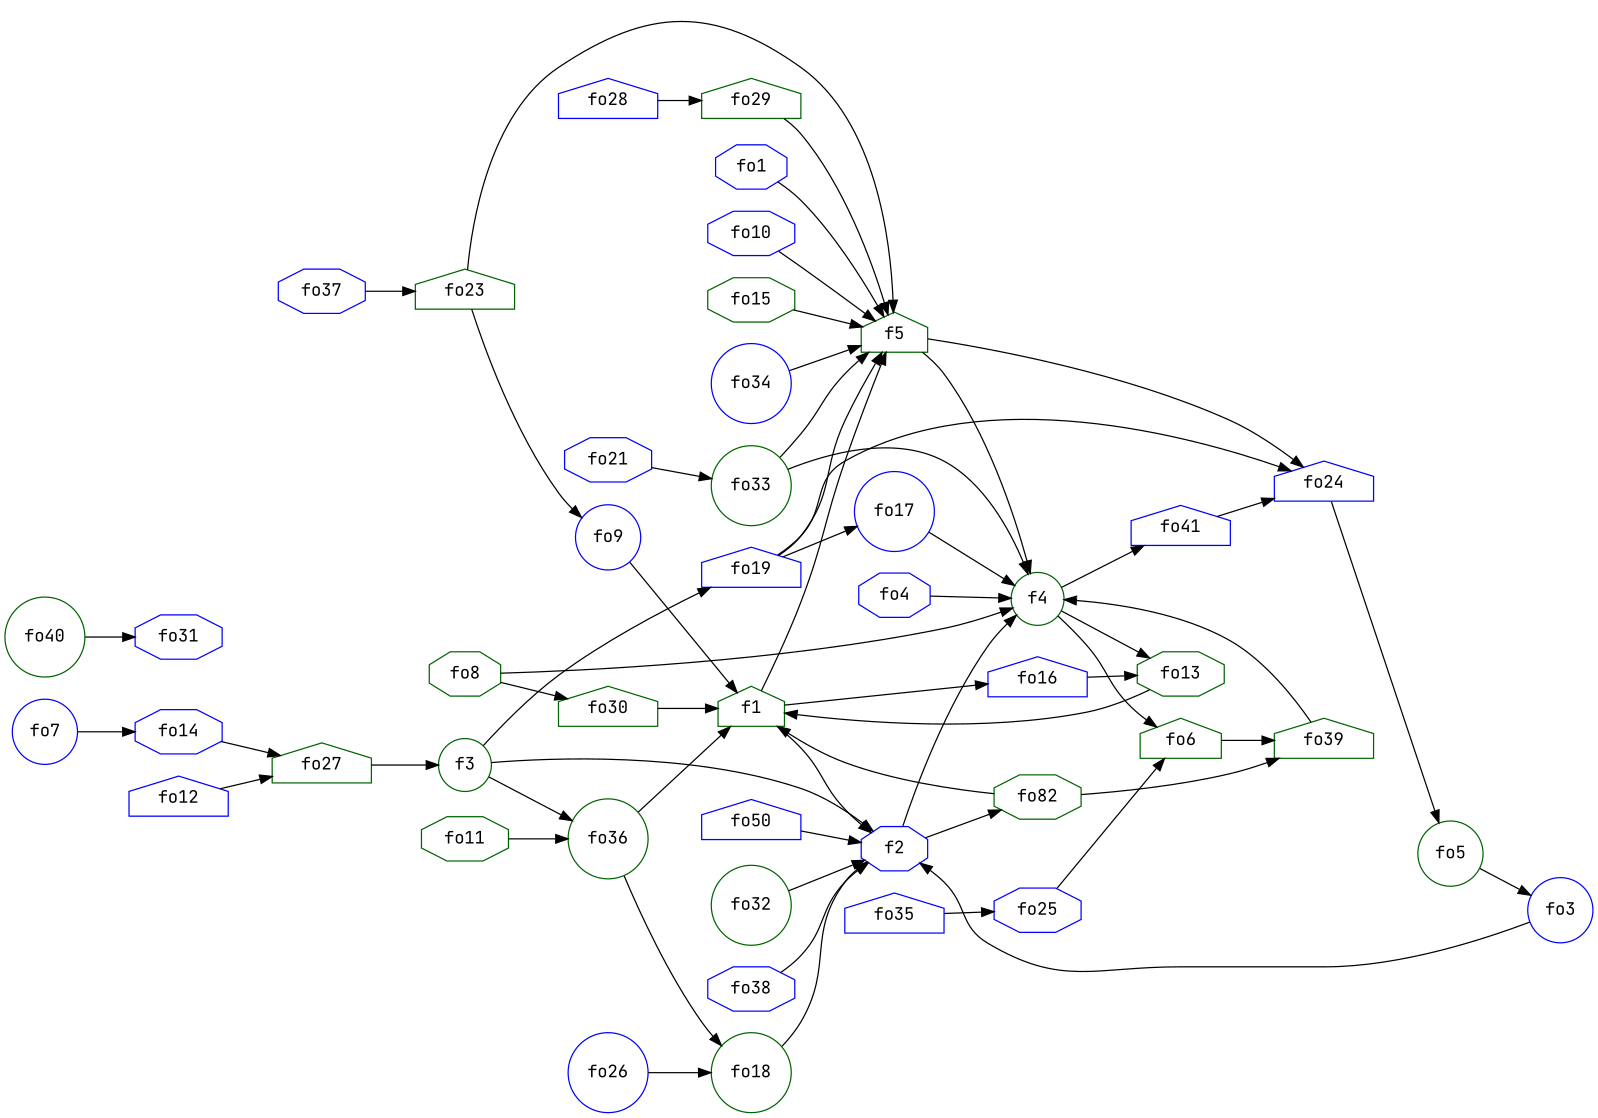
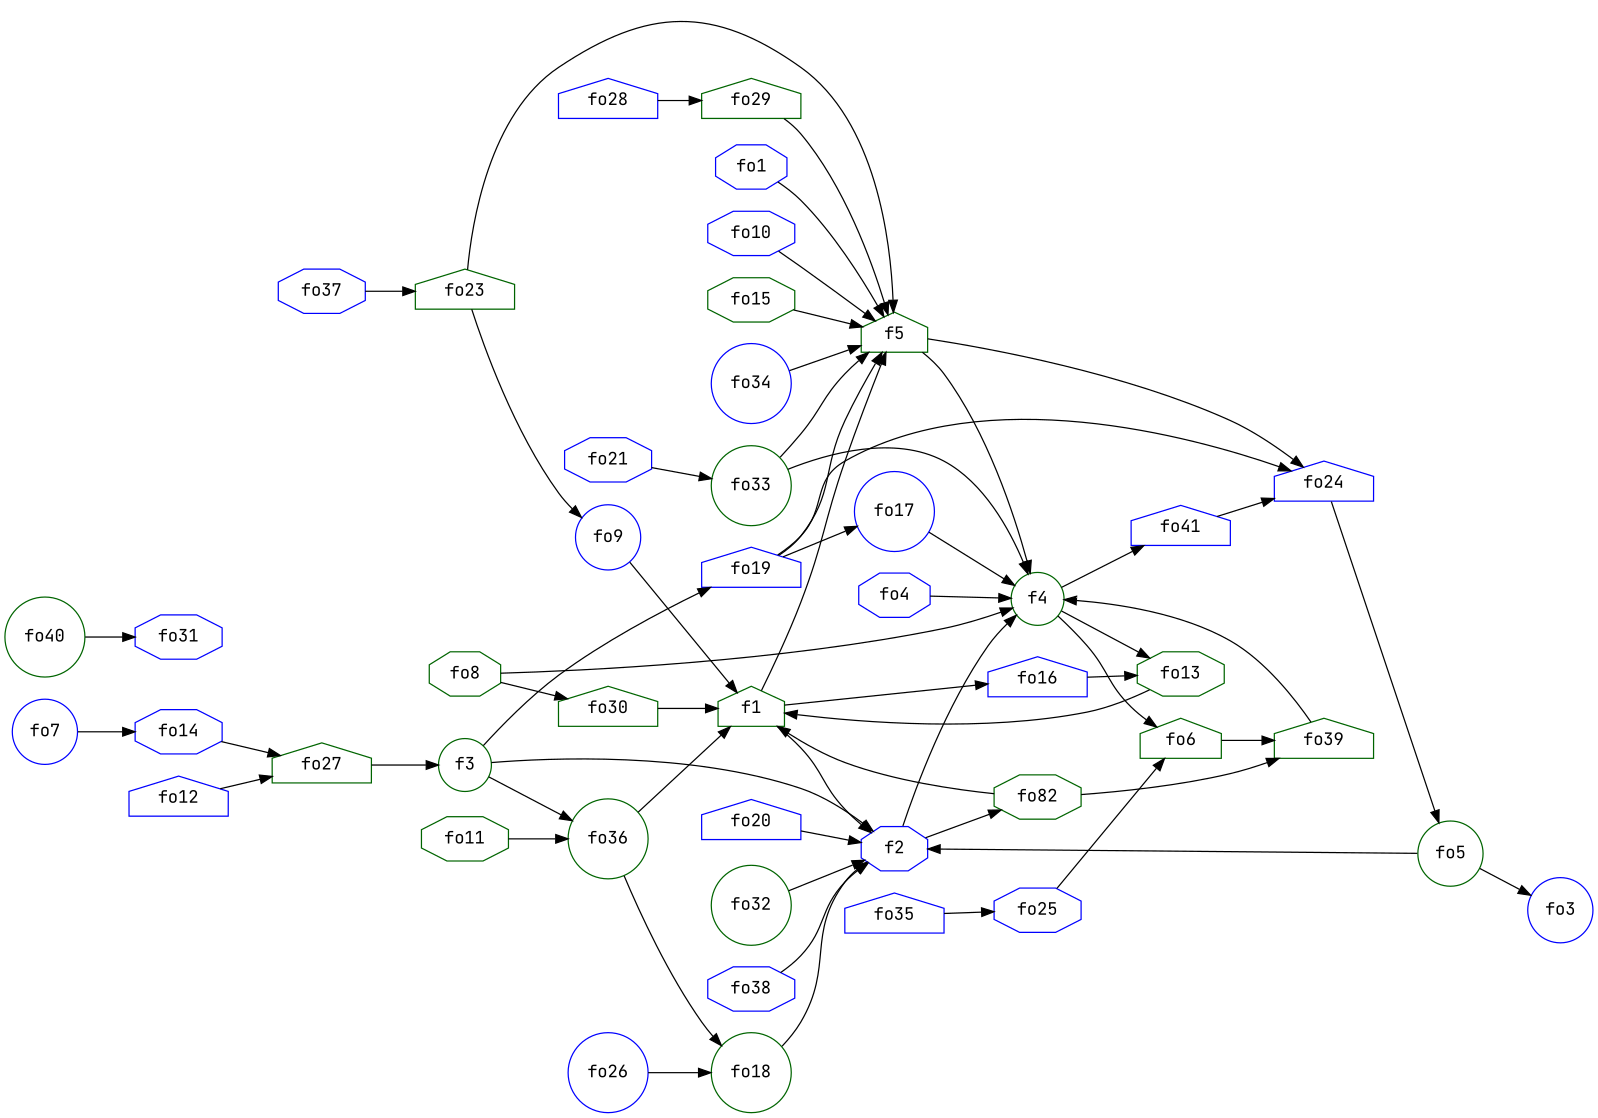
(751, 822) -> (751, 822)
(1212, 967) -> (1179, 851)
